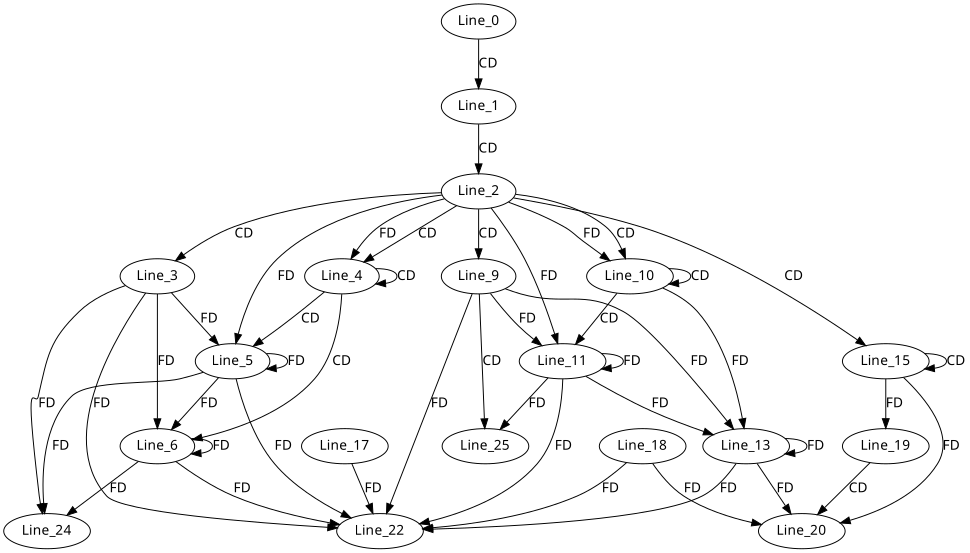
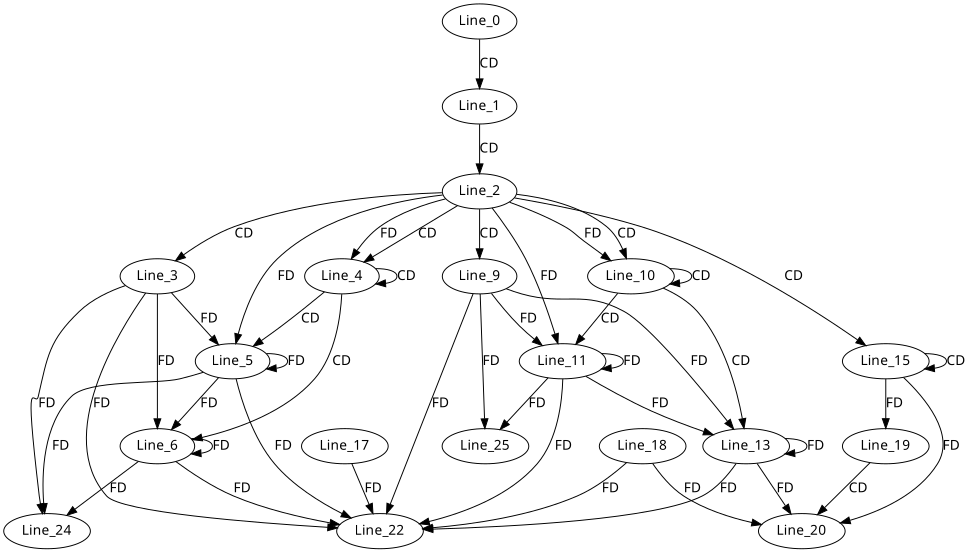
(492, 361) -> (492, 361)
(741, 361) -> (741, 361)
